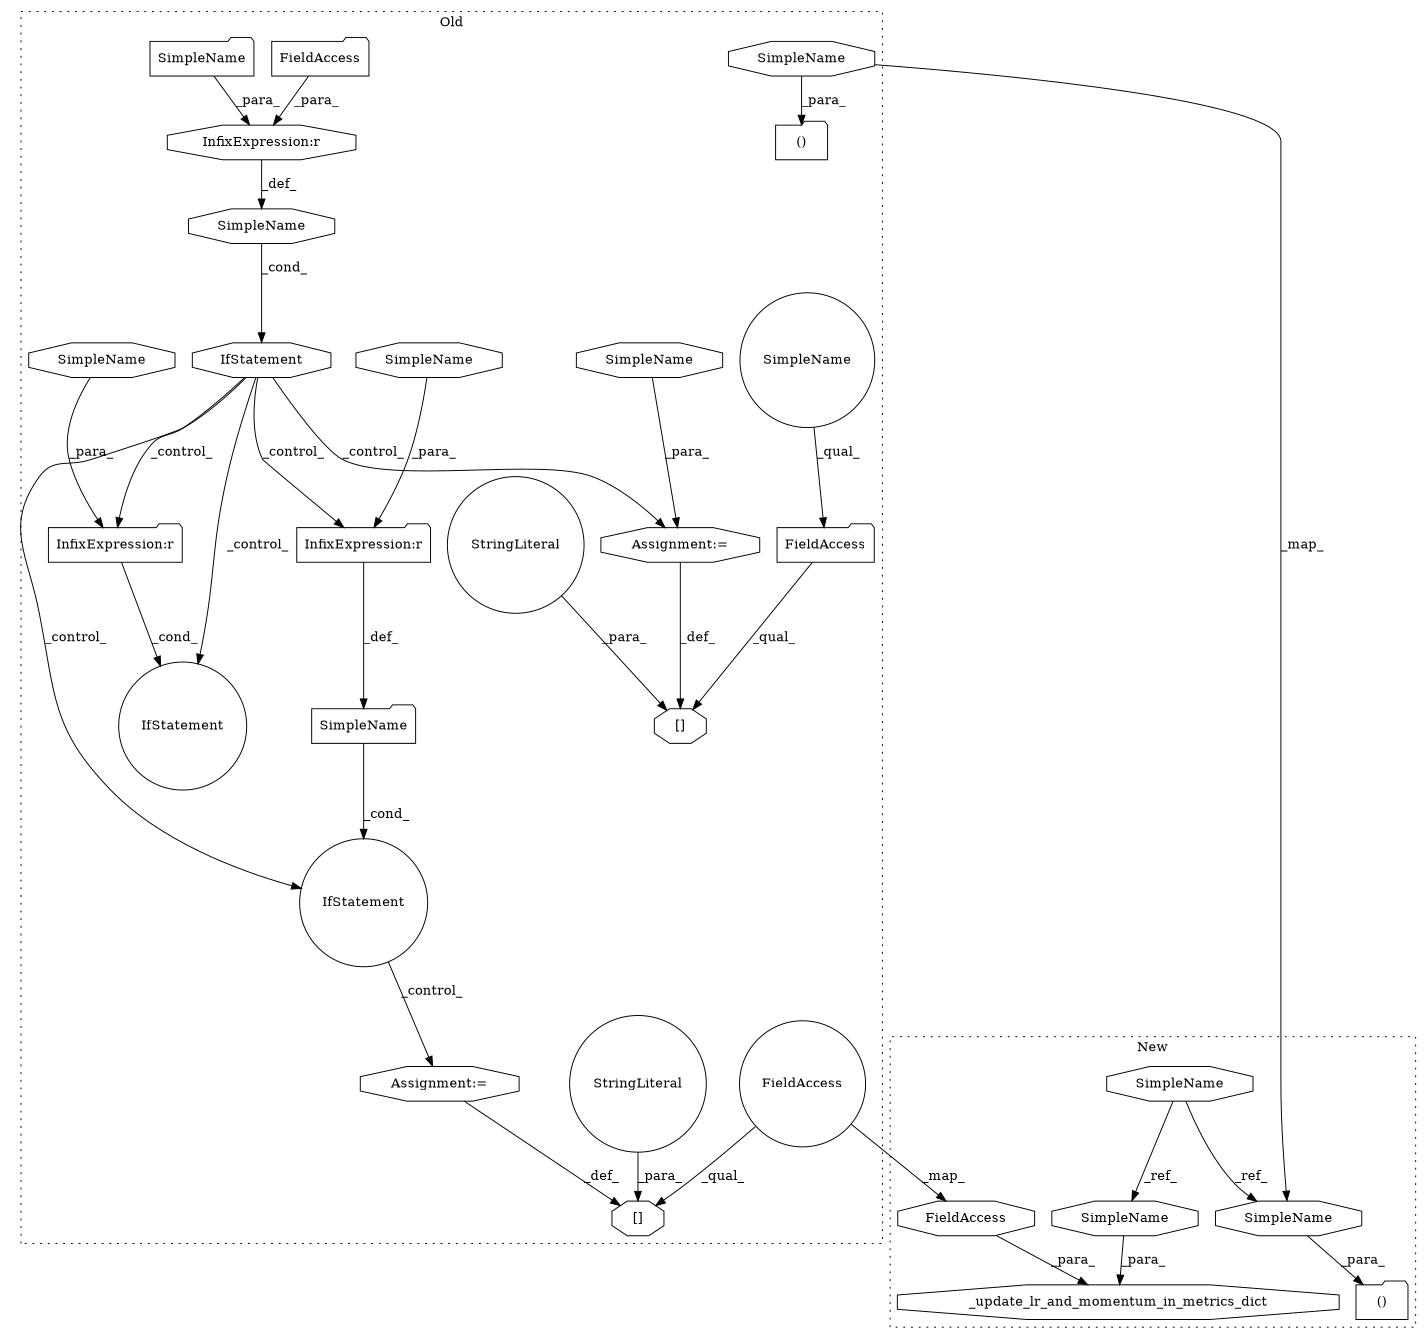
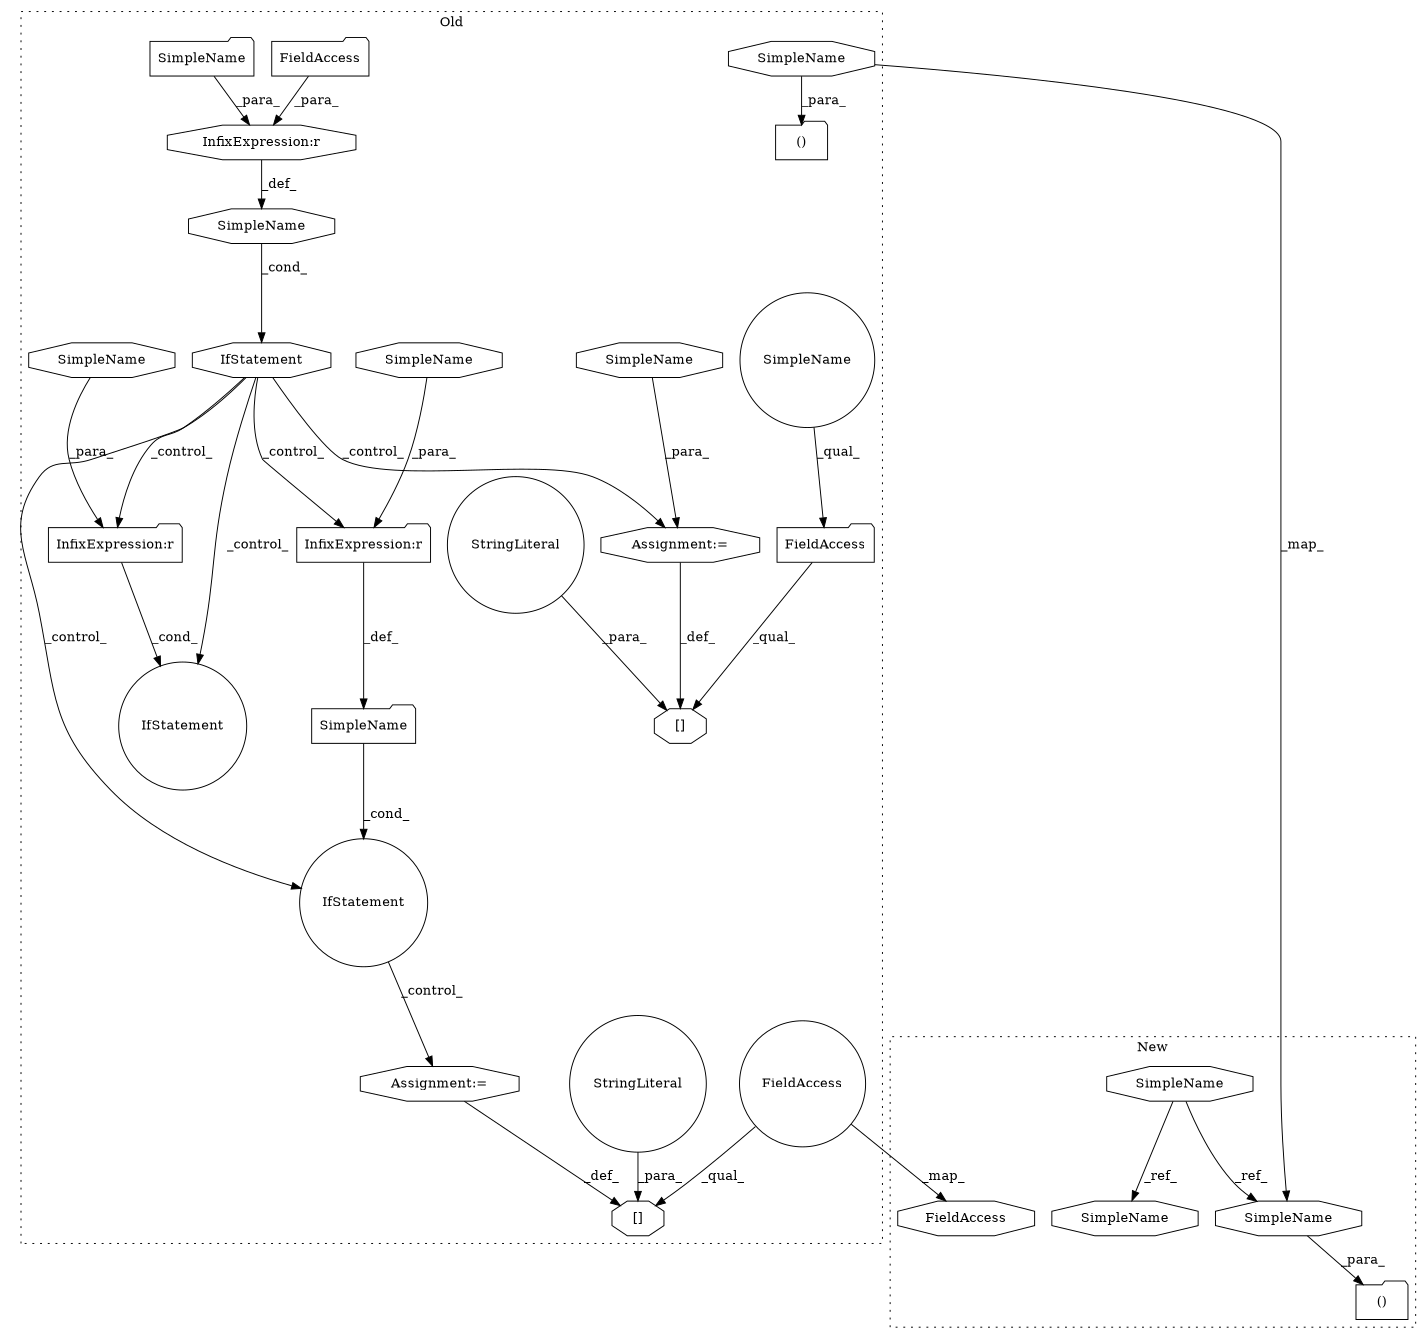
(1118, 1302) -> none
